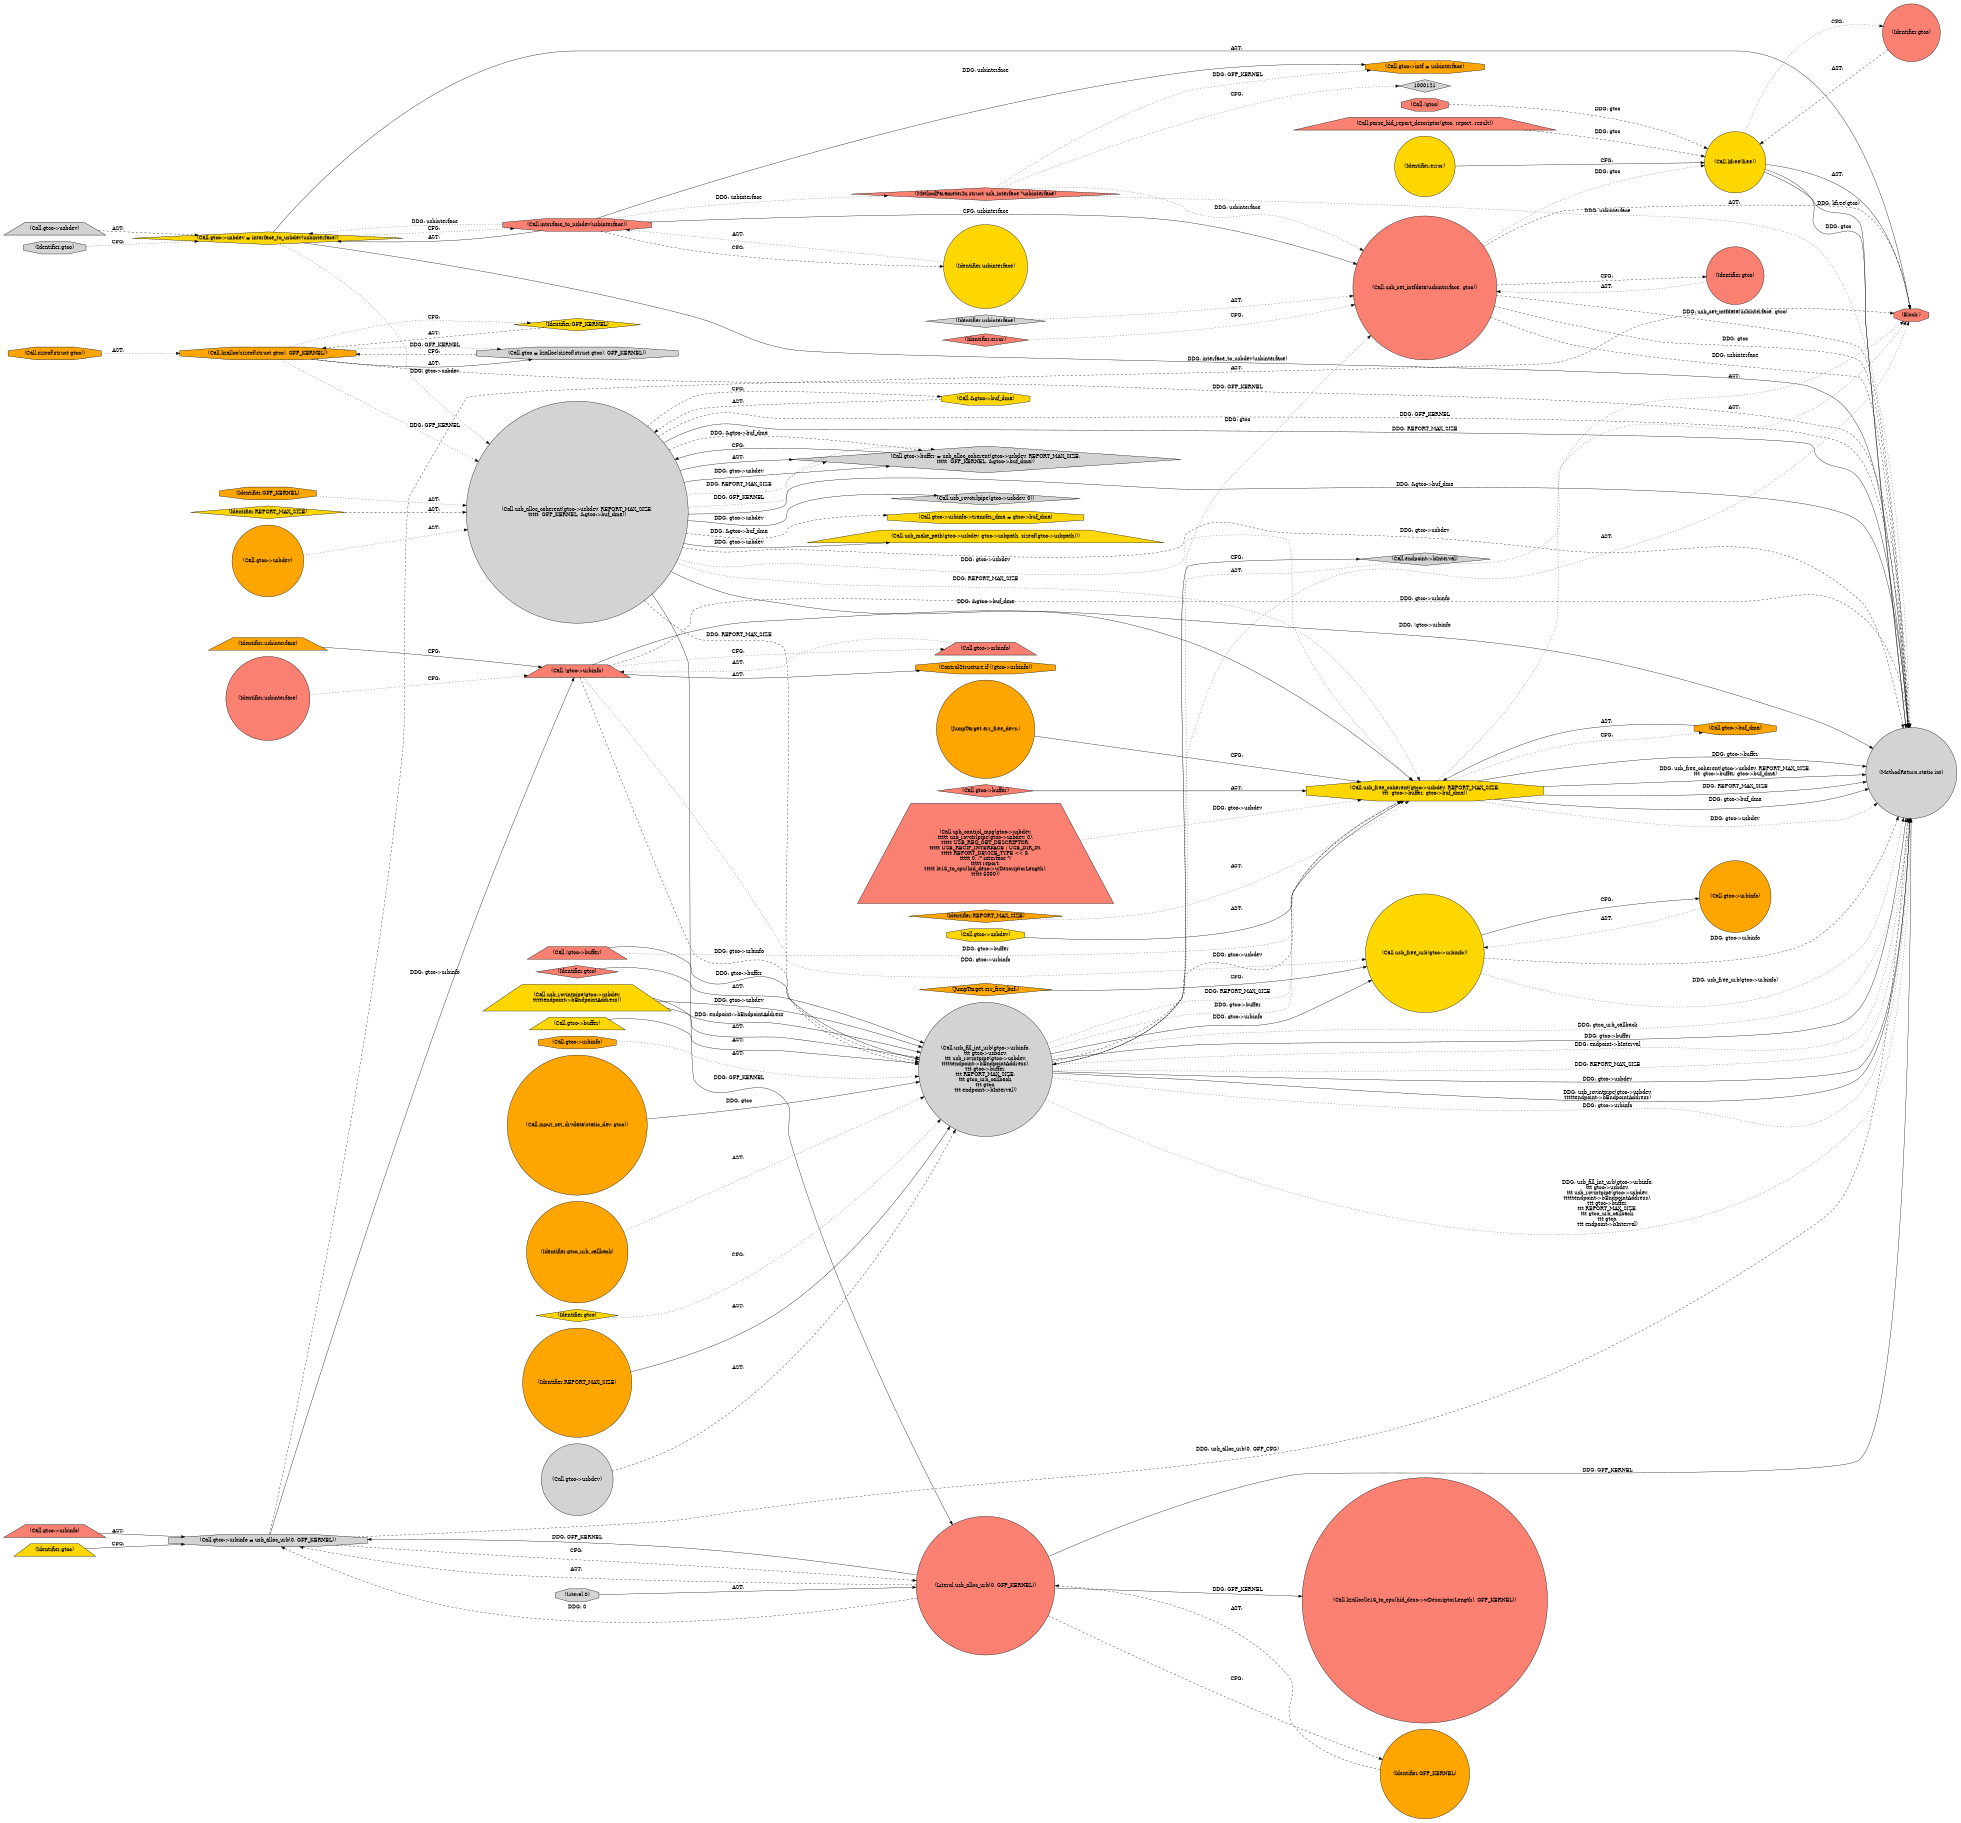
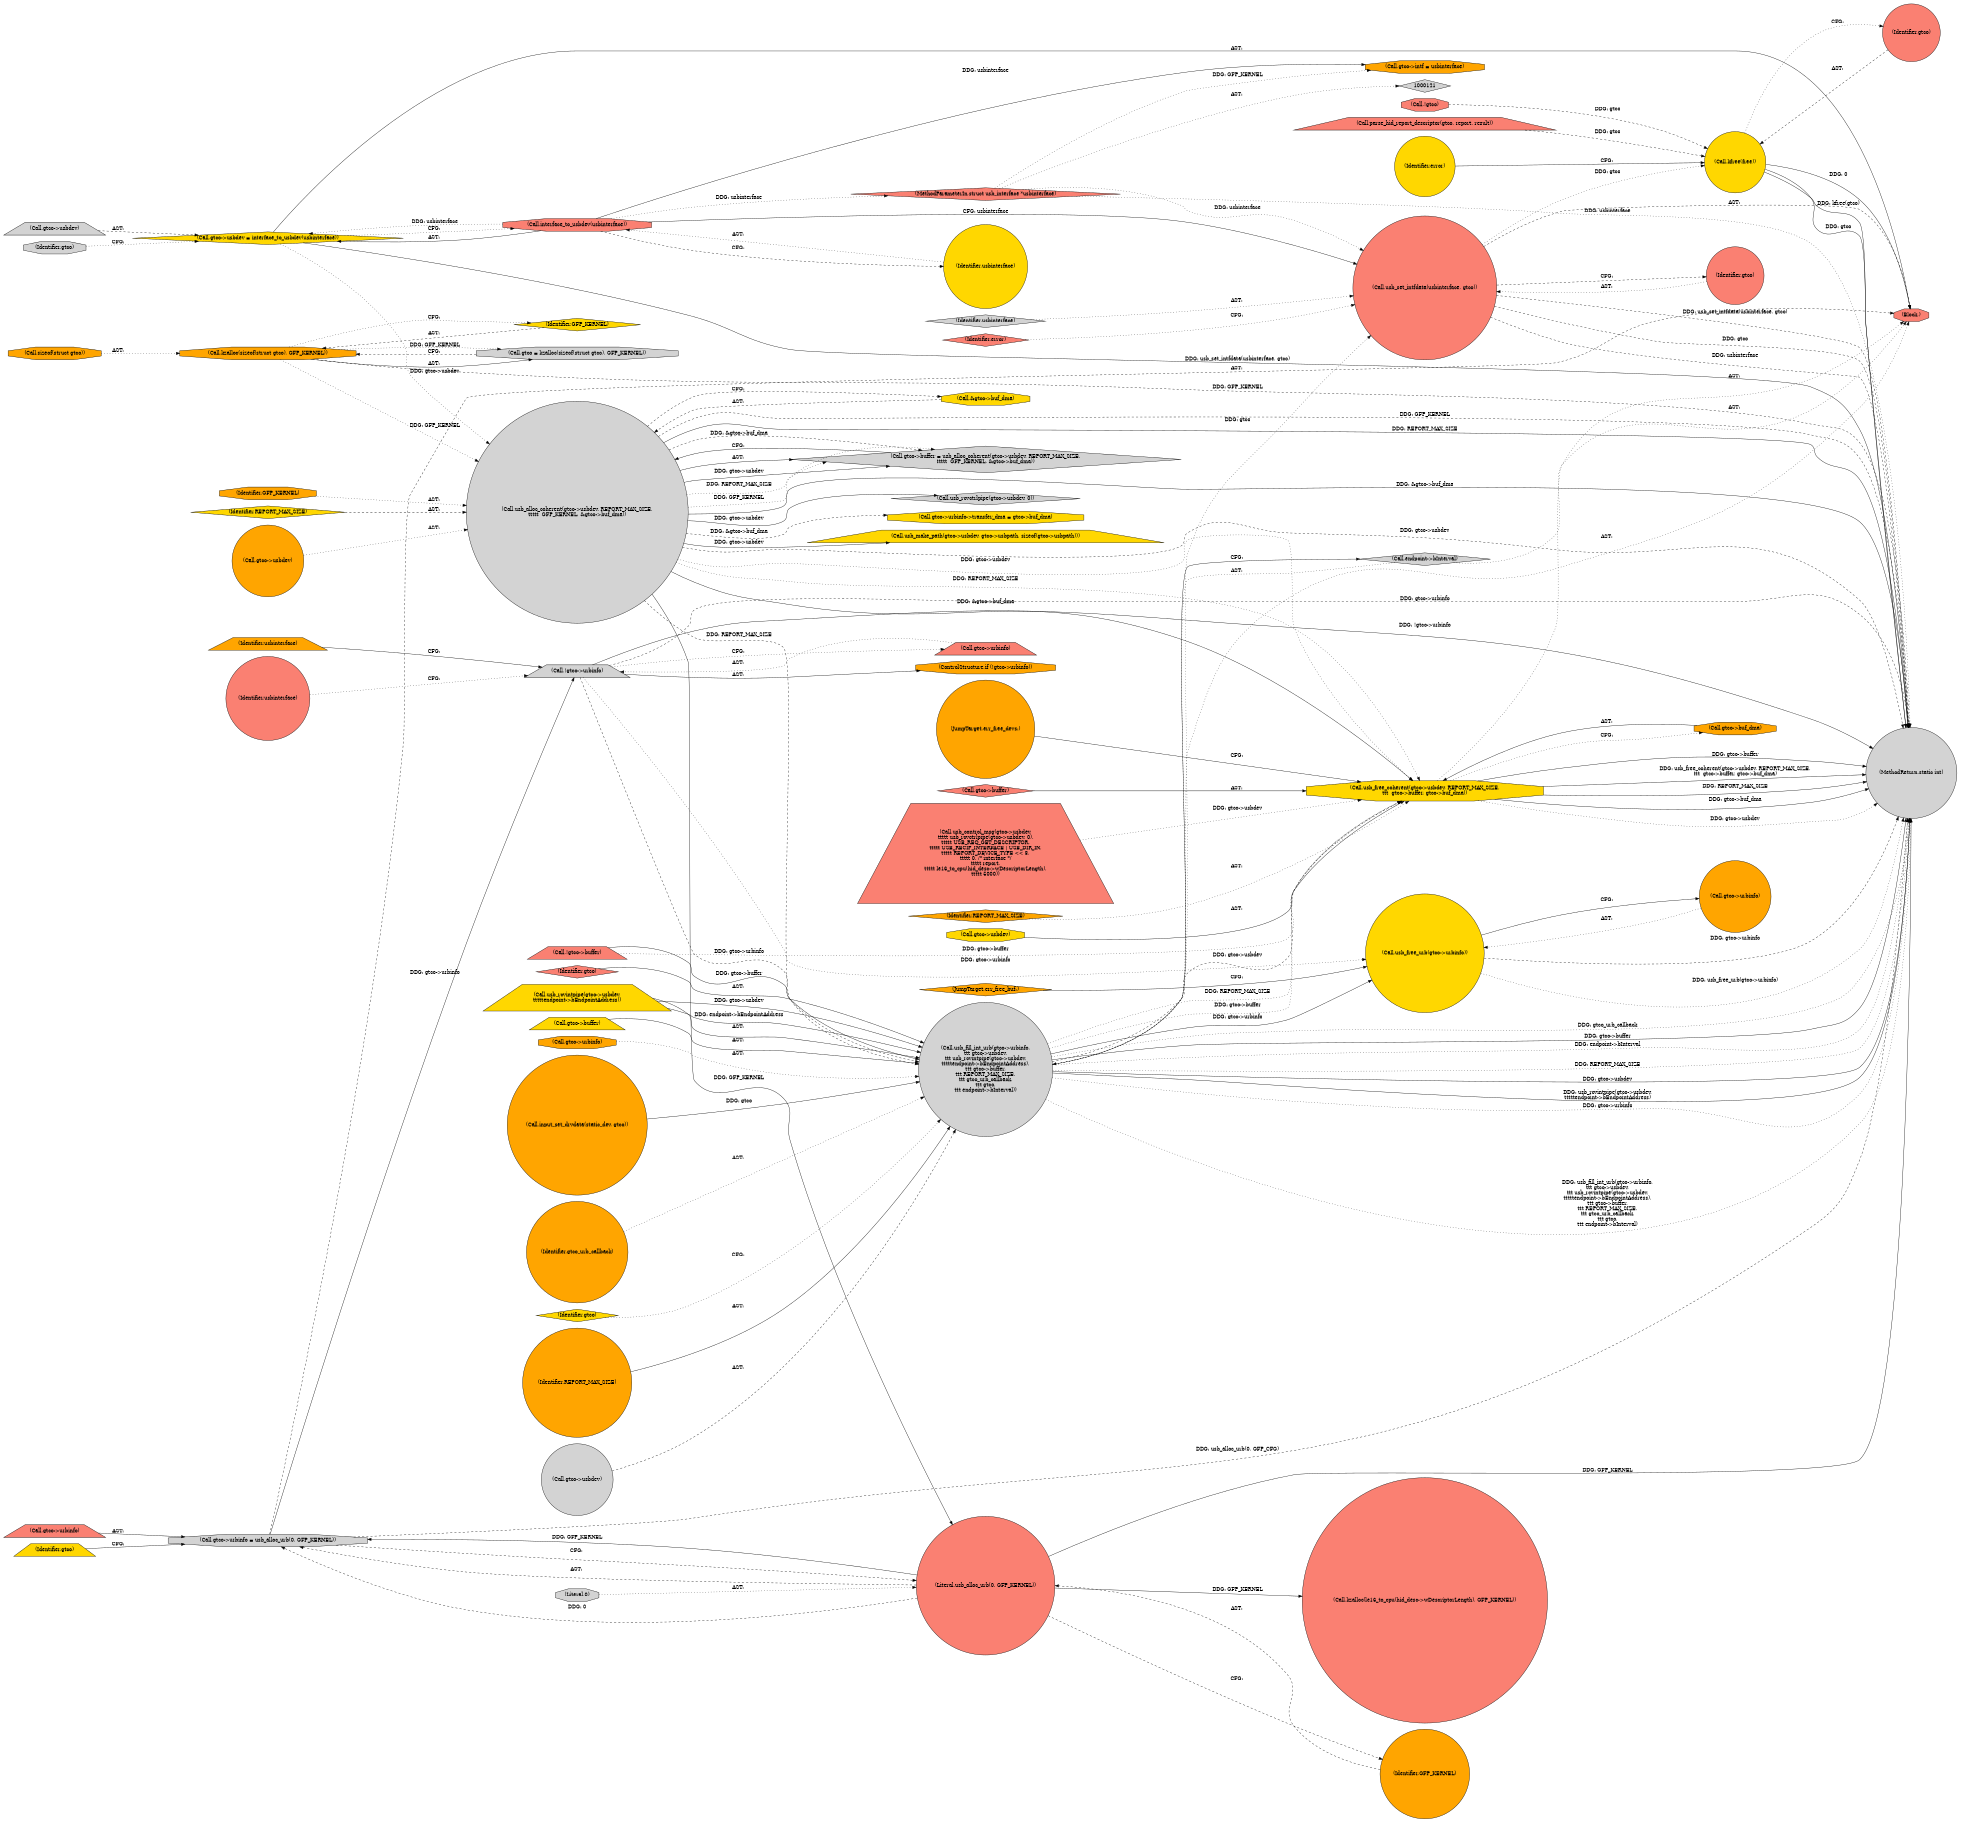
(1238, 95) -> (1238, 95)
(1838, 175) -> (1838, 175)
(1238, 359) -> (1238, 359)
(577, 671) -> (577, 671)
(756, 1591) -> (756, 1591)
